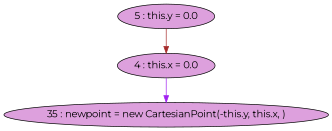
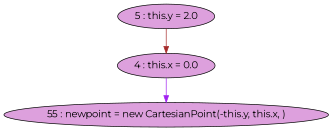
(166, 16) -> (166, 16)
(166, 115) -> (166, 115)
